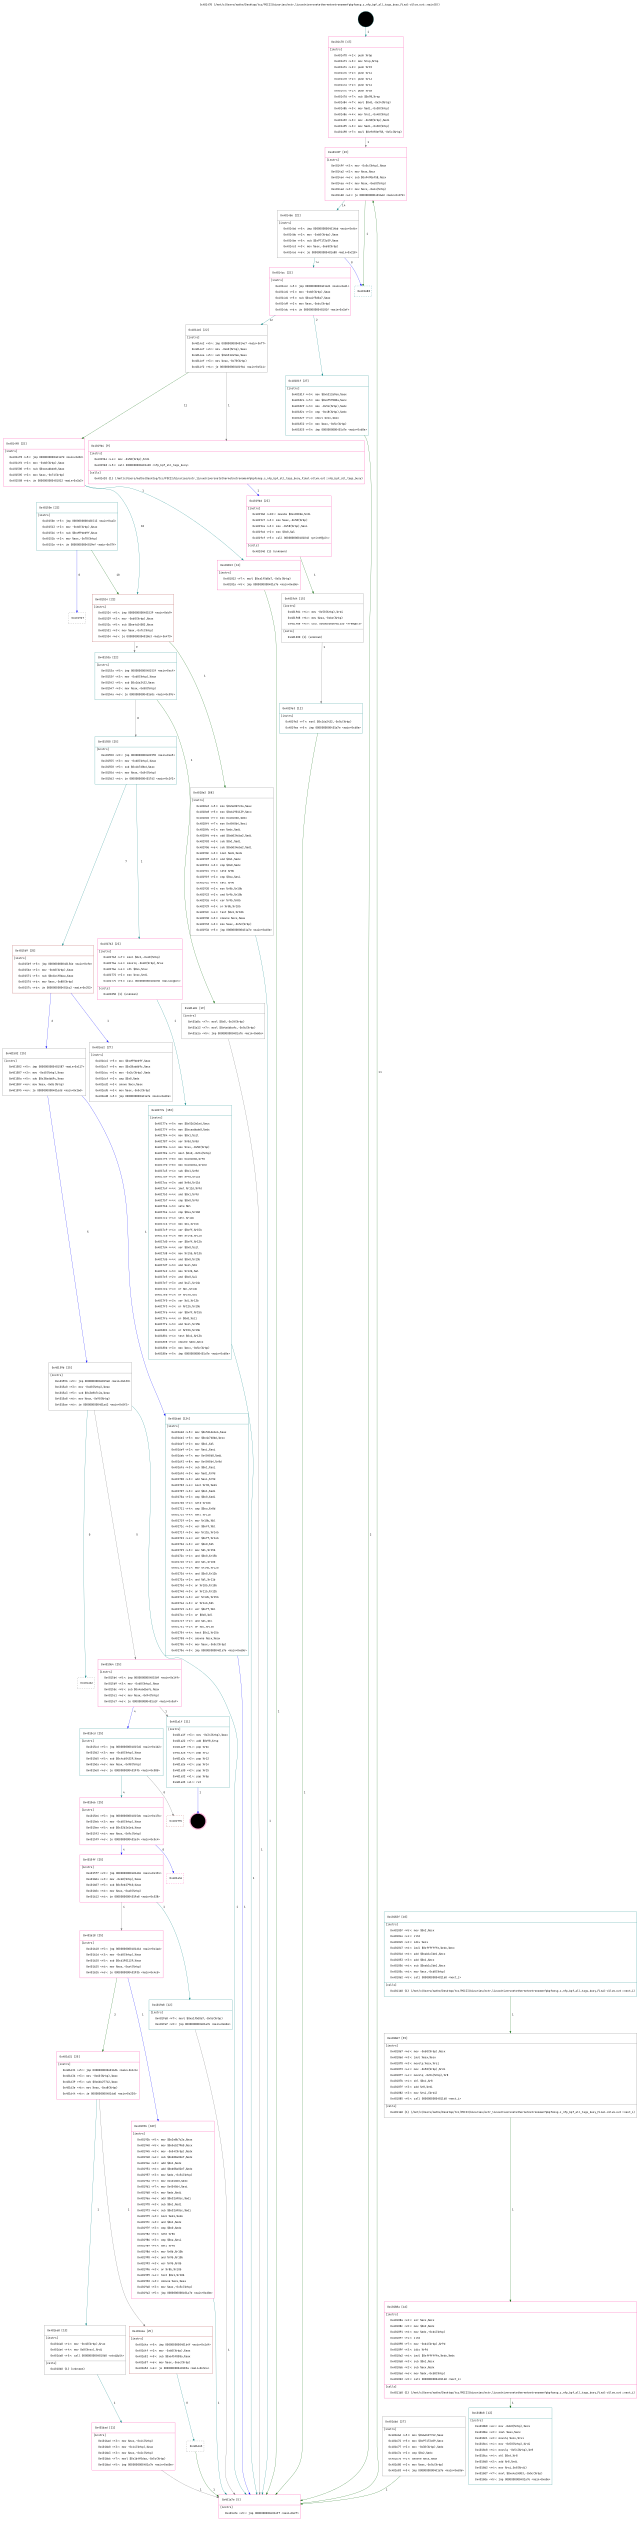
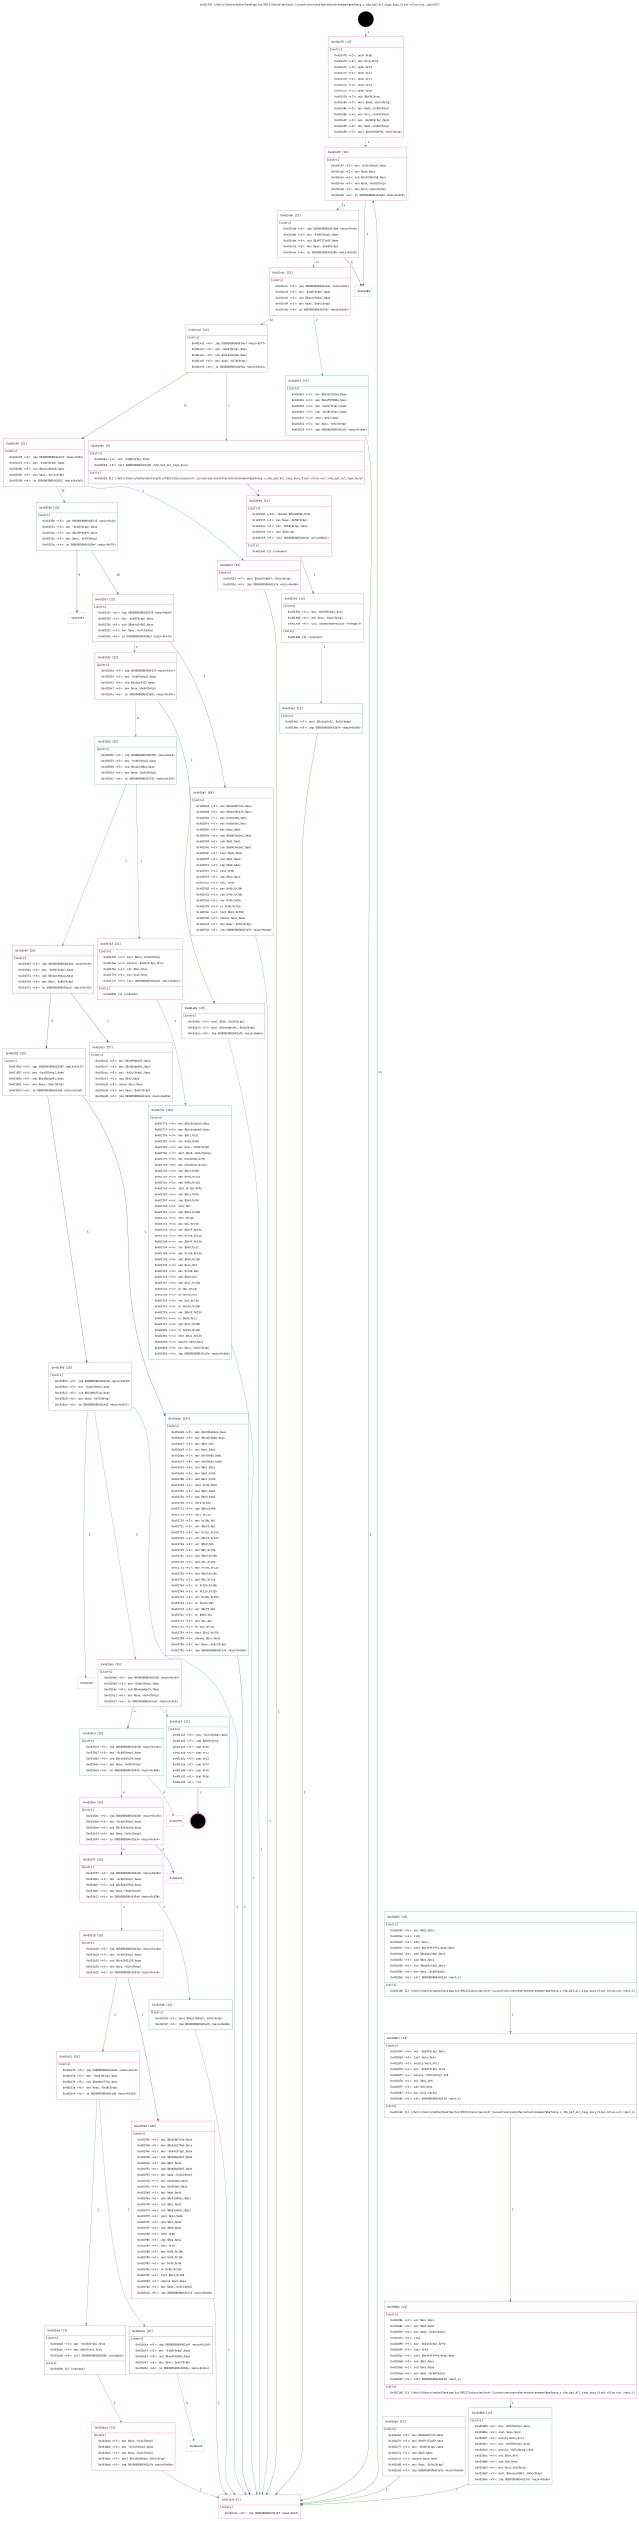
(134, 524) -> (60, 493)
(136, 676) -> (136, 676)
(202, 2476) -> (386, 2499)
